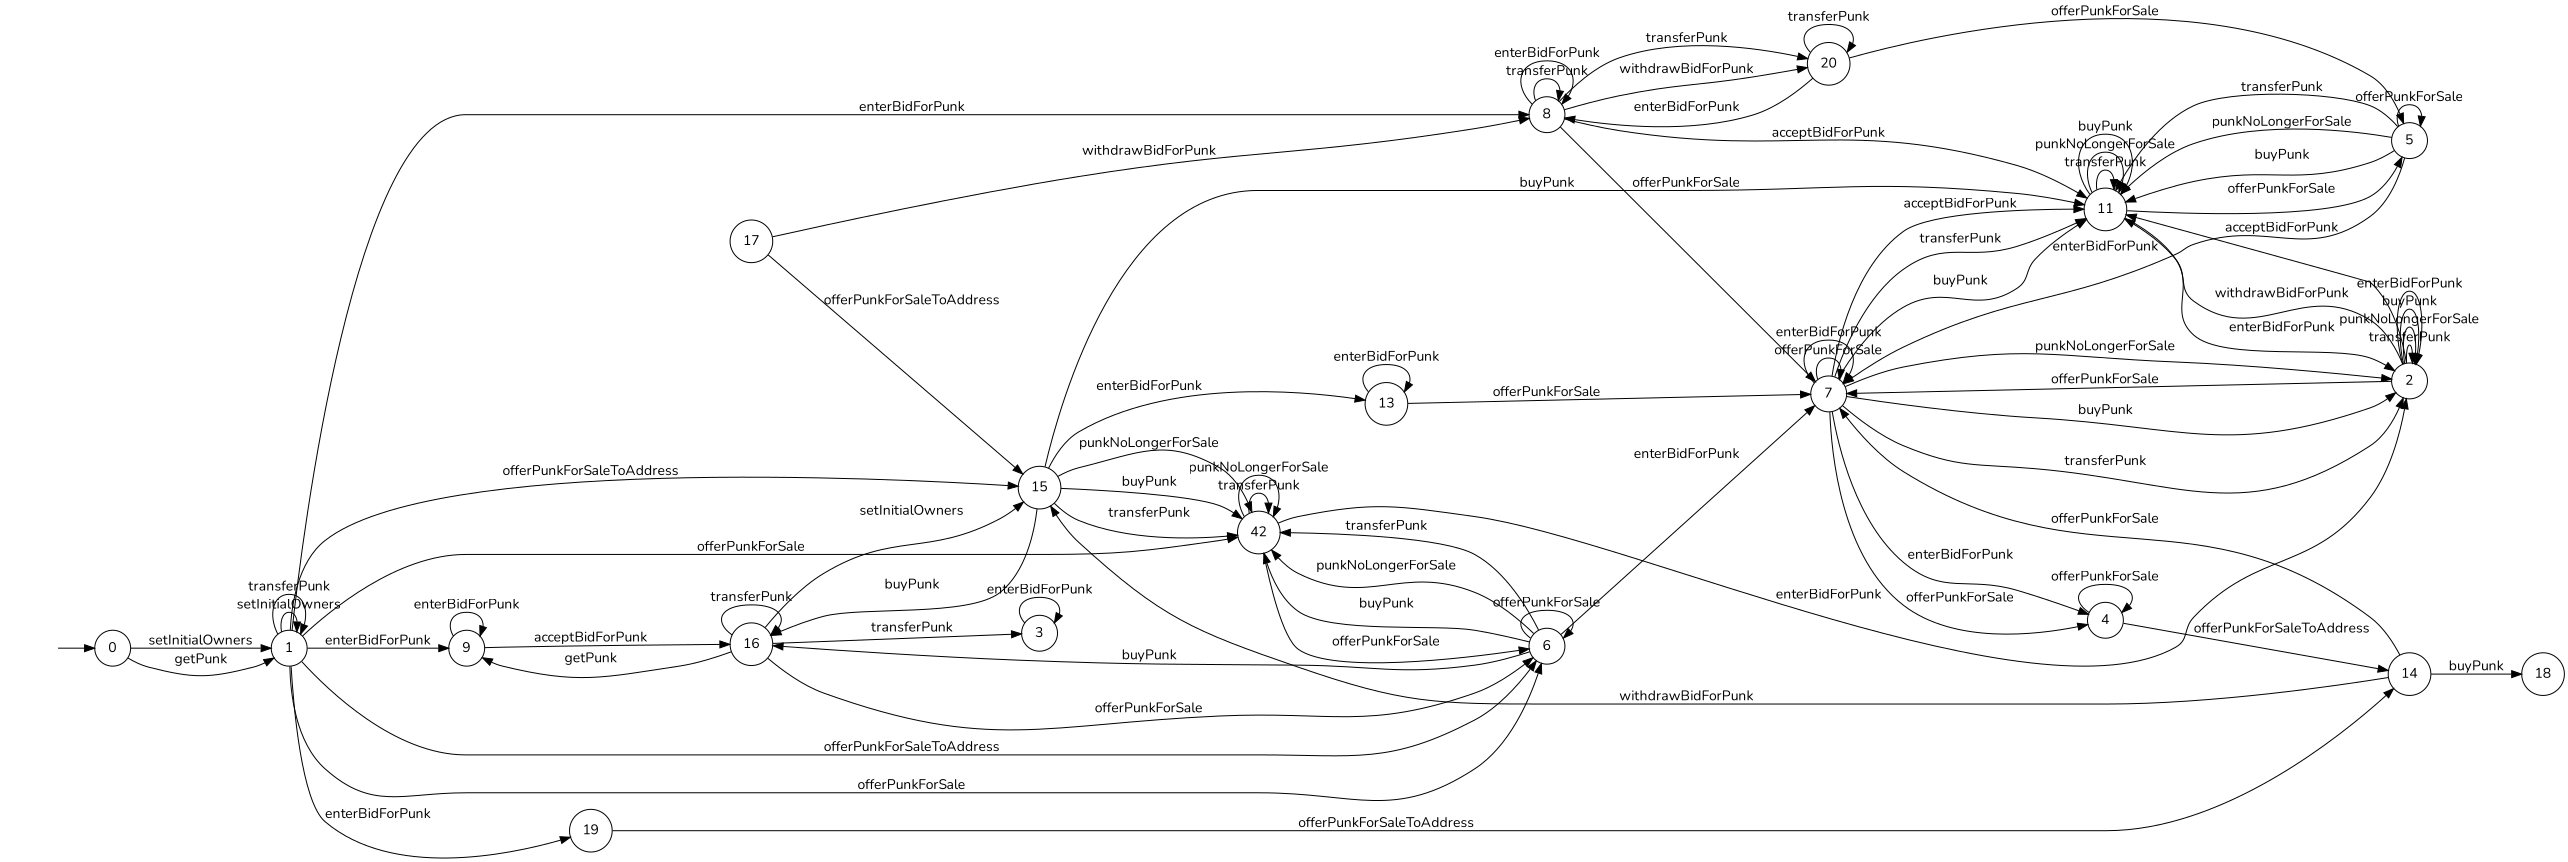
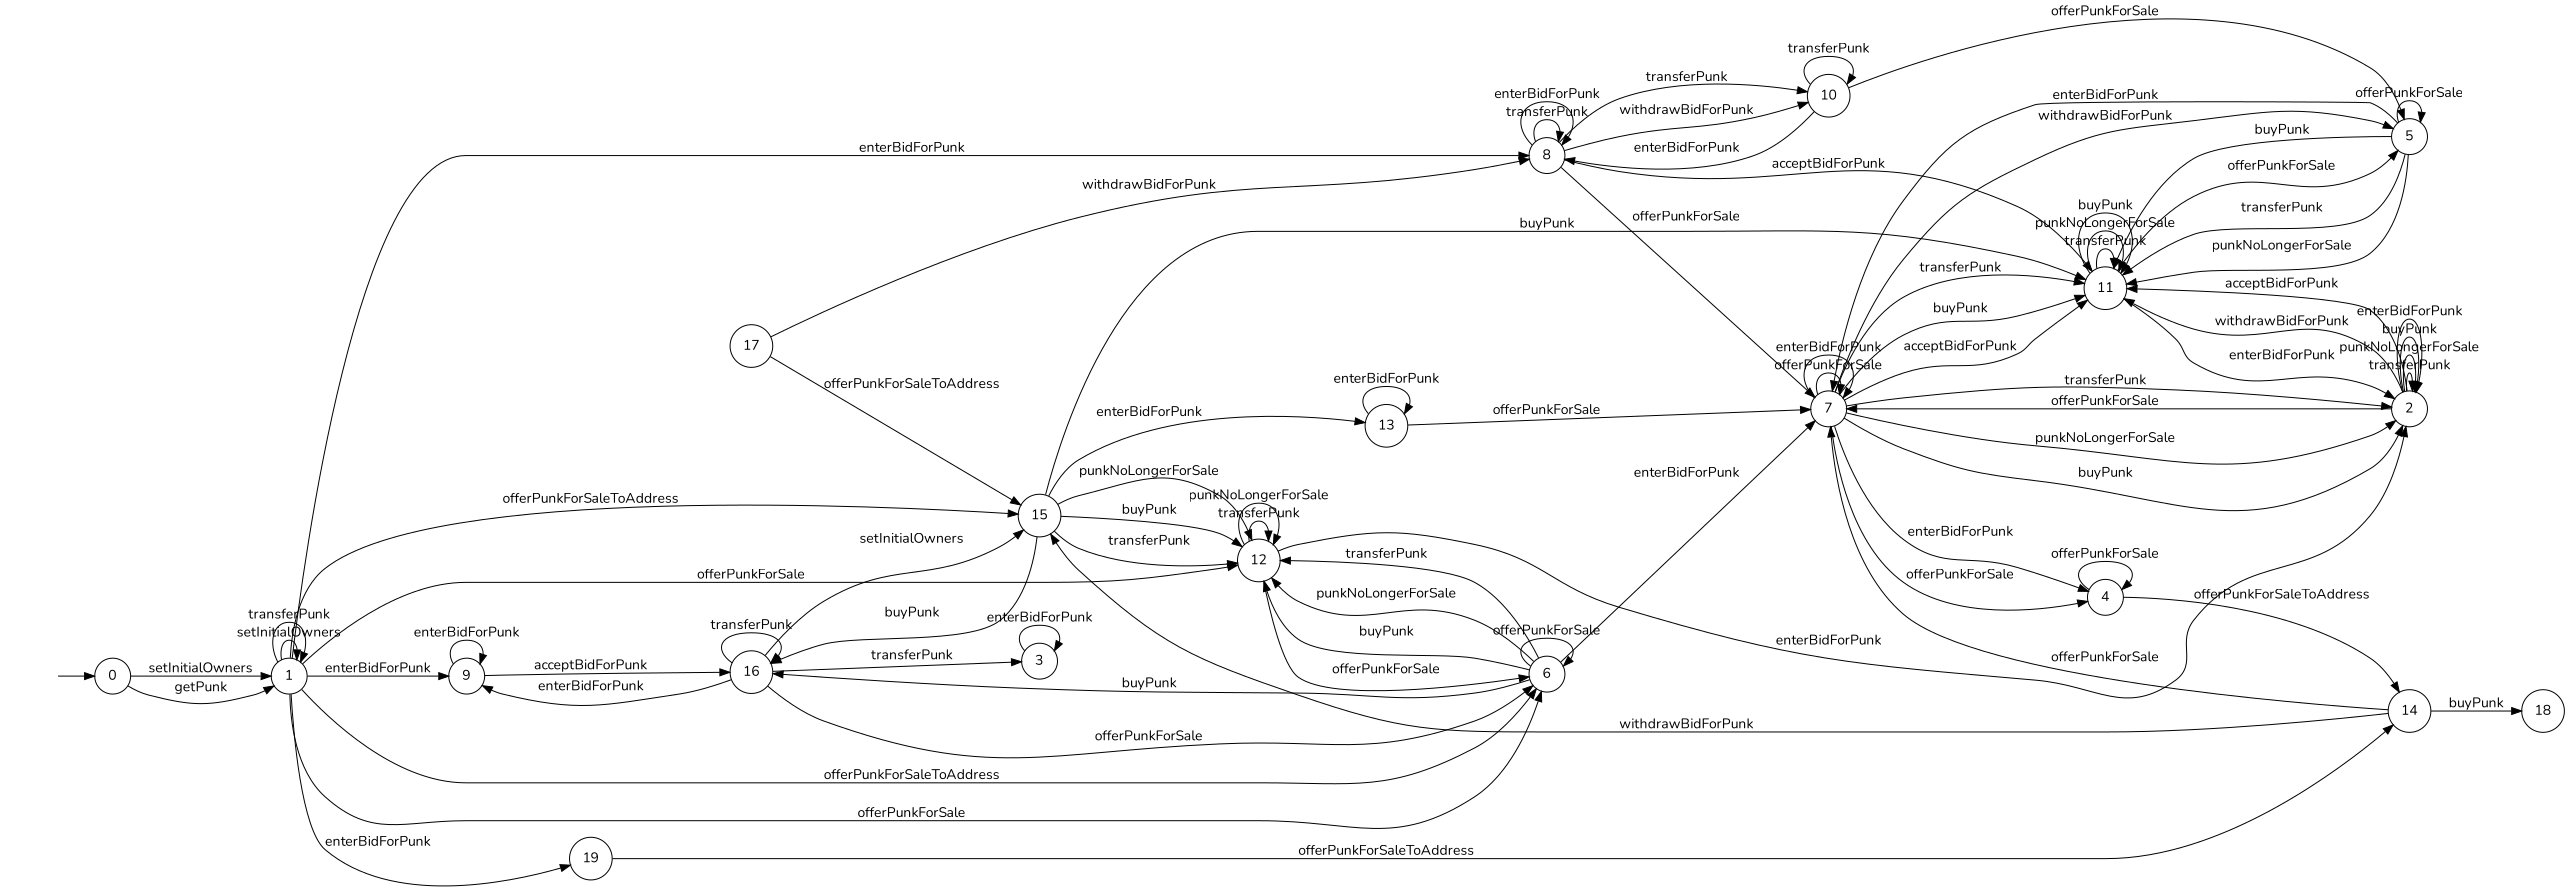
(1829, 64) -> (1829, 96)
none -> (2053, 151)
(1259, 533) -> (1259, 560)
(591, 659) -> (591, 687)
